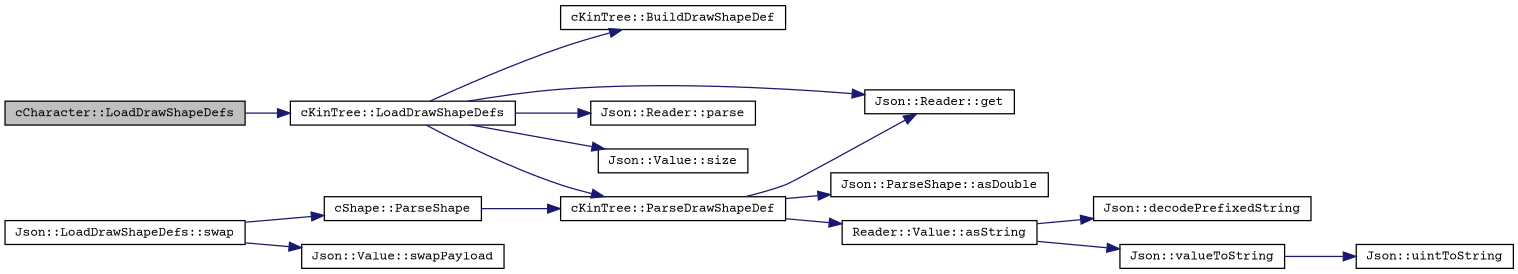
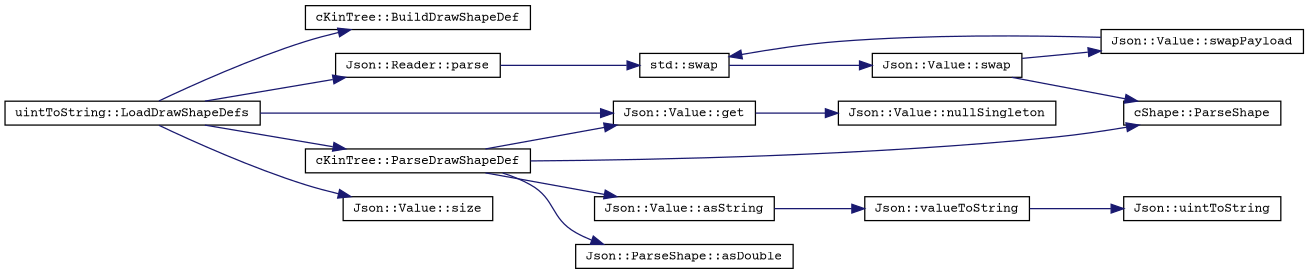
none -> (684, 65)
(940, 102) -> (684, 113)
(125, 113) -> none
(403, 113) -> (133, 113)
none -> (947, 113)
(514, 209) -> (829, 153)
(1202, 209) -> none
(125, 233) -> (947, 65)
(940, 233) -> (684, 209)
